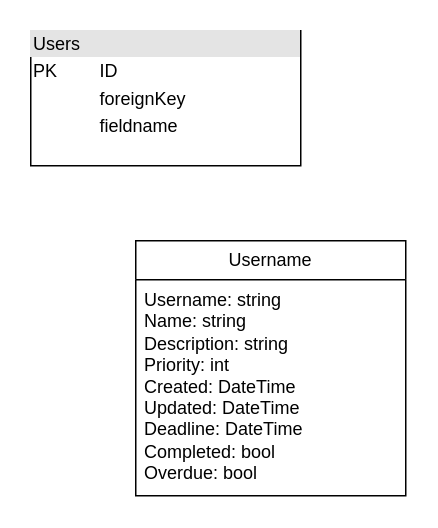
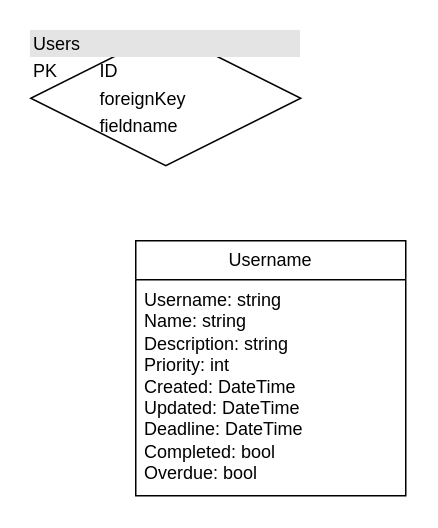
(166, 98) -> (166, 98)
